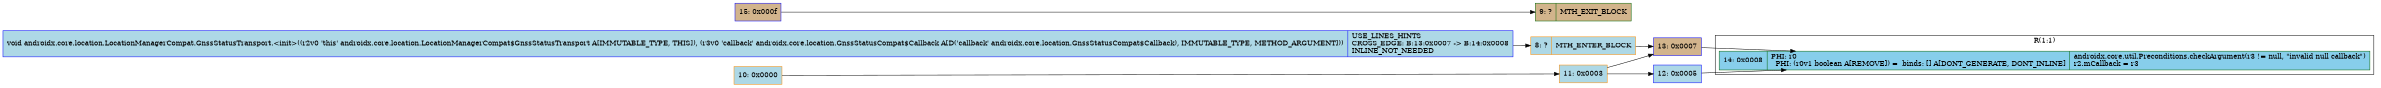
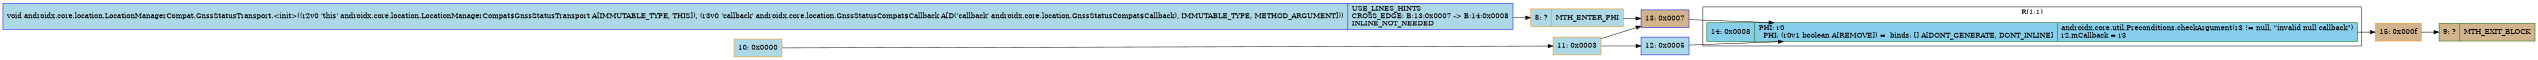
(758, 12) -> (2398, 32)
none -> (2364, 32)
(1594, 45) -> (1587, 18)
